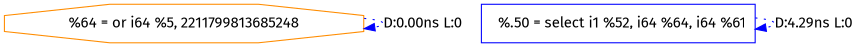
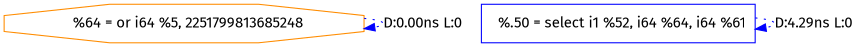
(184, 24) -> (184, 24)
